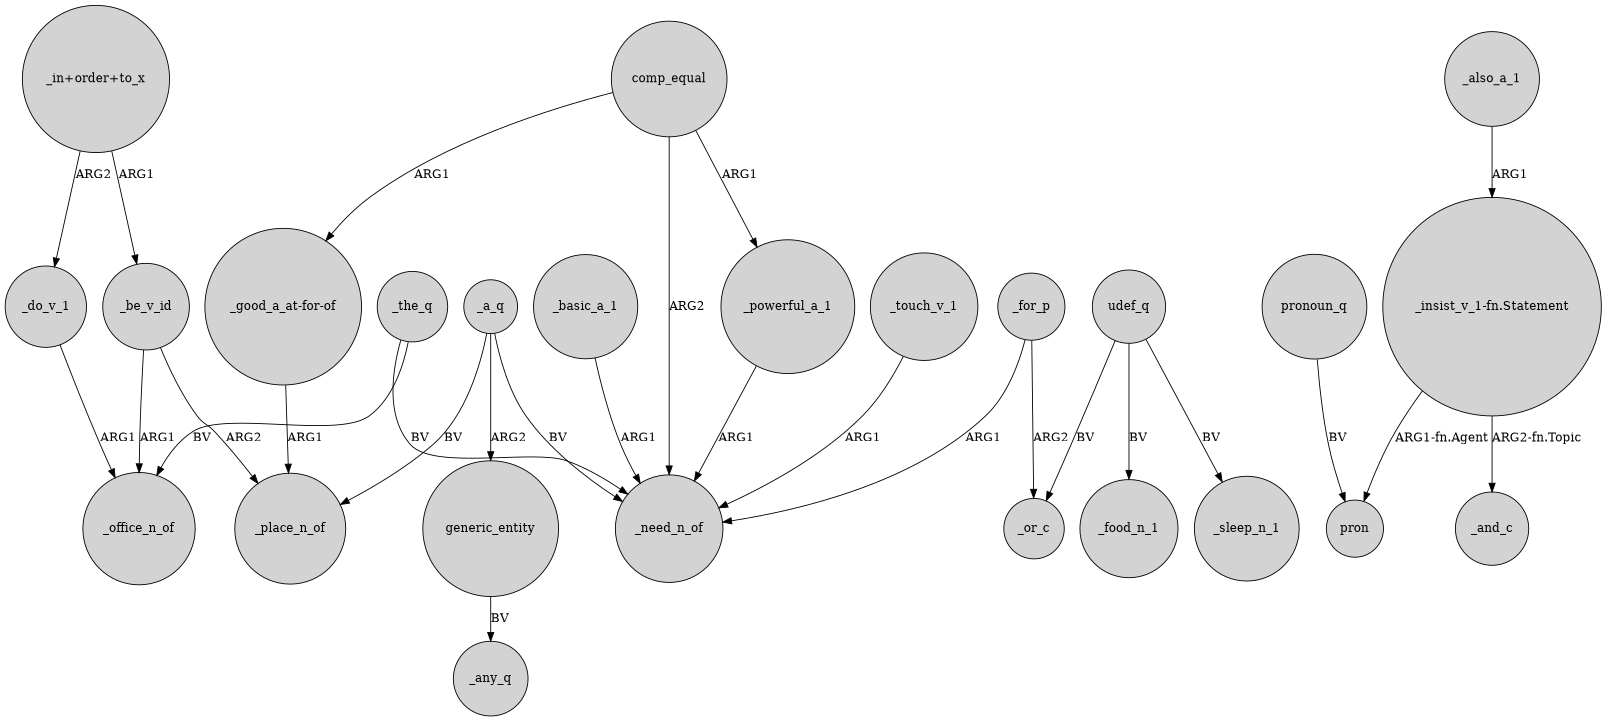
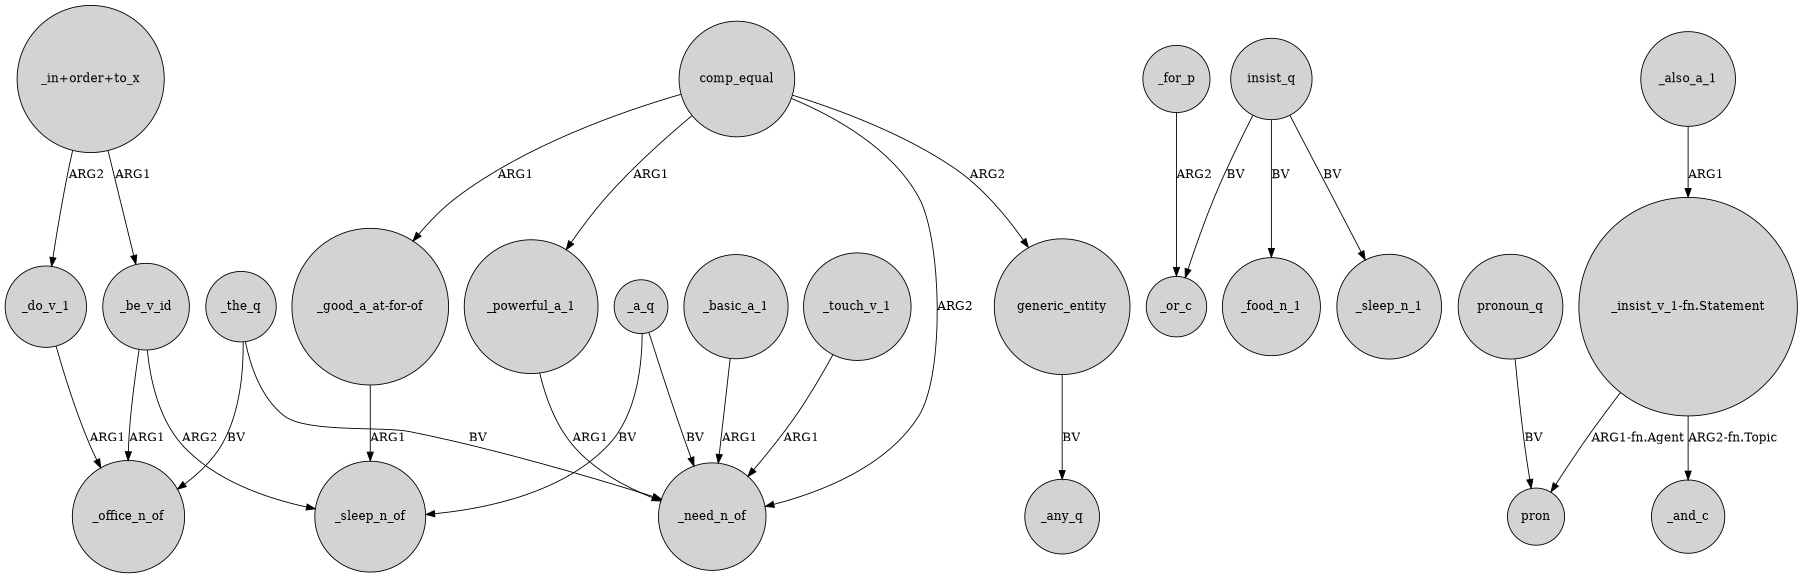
(1129, 307) -> (1271, 79)
(491, 393) -> (921, 148)
(906, 469) -> none
(290, 529) -> (370, 517)
